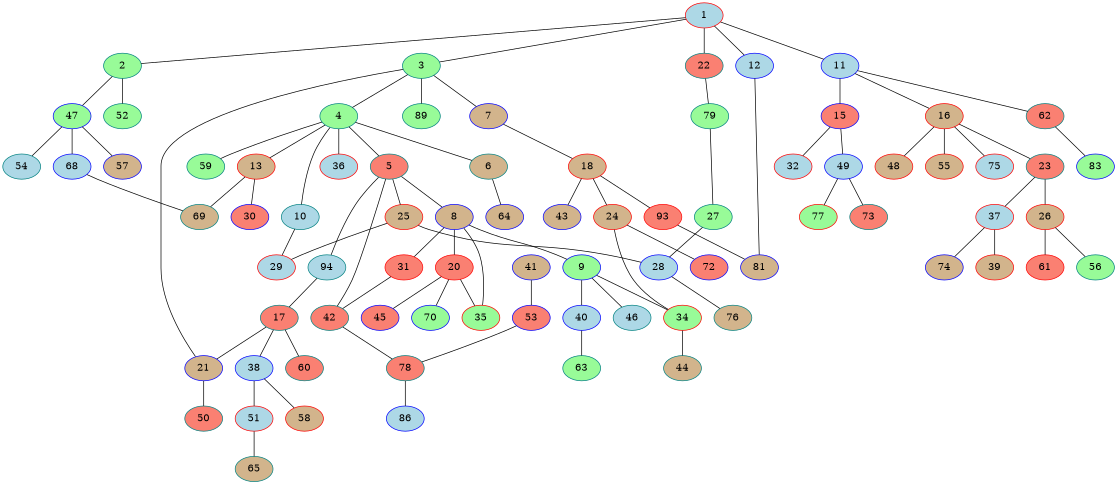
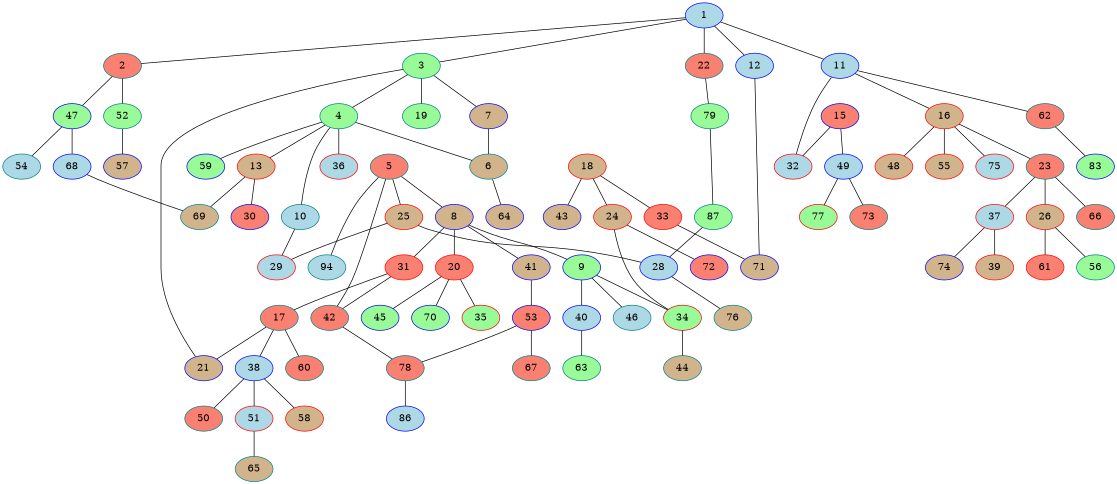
(704, 15) -> (704, 15)
(122, 66) -> (122, 66)
(840, 91) -> (810, 114)
(421, 116) -> (421, 116)
(97, 141) -> (122, 141)
(364, 141) -> none
(538, 141) -> (489, 141)
(206, 167) -> (206, 167)
(663, 217) -> (663, 217)
(713, 217) -> (713, 217)
none -> (1096, 217)
(482, 264) -> (485, 237)
(760, 267) -> (760, 267)
(303, 293) -> (340, 291)
(380, 318) -> (380, 318)
none -> (531, 368)
(204, 393) -> (229, 393)
